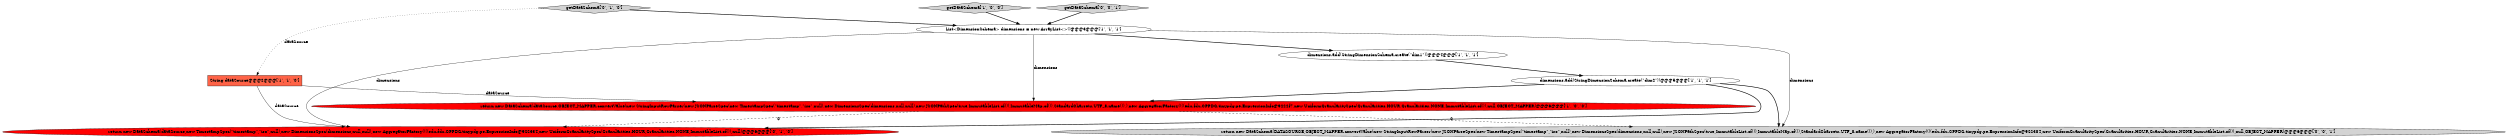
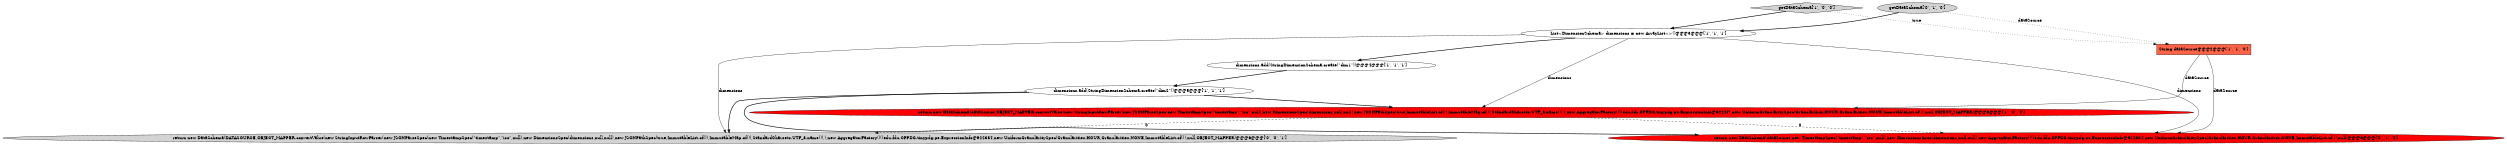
(594, 8) -> (1917, 8)
(1093, 8) -> none
none -> (1990, 32)
